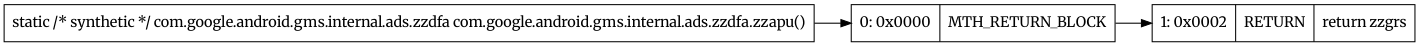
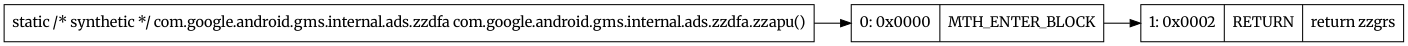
(1027, 23) -> (1022, 23)
